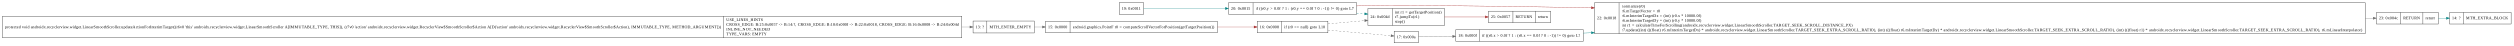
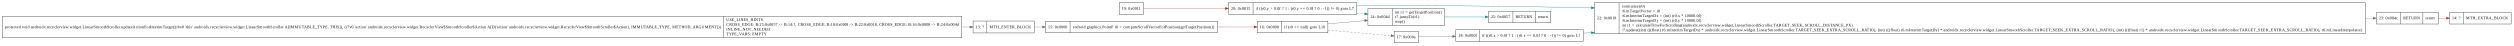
(1474, 6) -> (1474, 6)
(1184, 8) -> (1184, 8)
(1465, 17) -> (1465, 17)
(2442, 18) -> (2442, 18)
(1346, 22) -> (1346, 22)
(1011, 27) -> (1010, 27)
